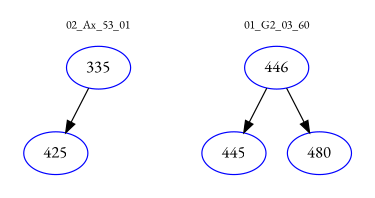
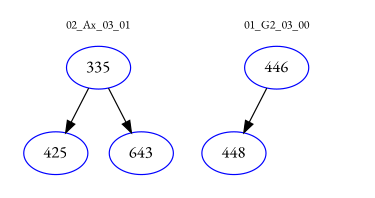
(99, 26) -> (99, 26)
(277, 26) -> (277, 26)
none -> (141, 153)
(234, 153) -> (234, 153)
(319, 153) -> none
